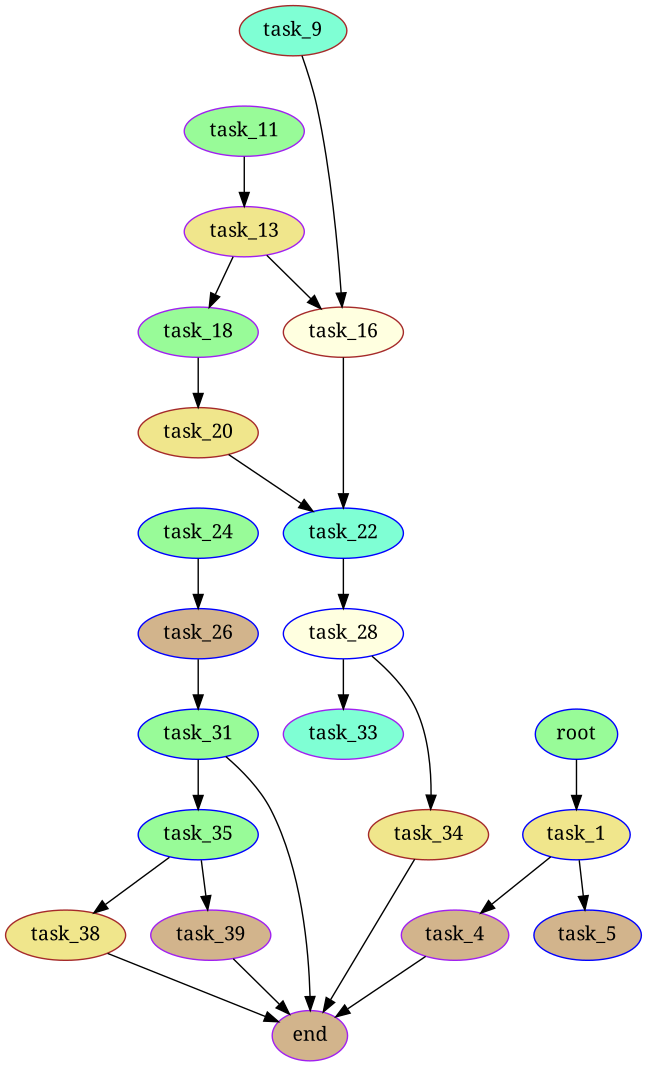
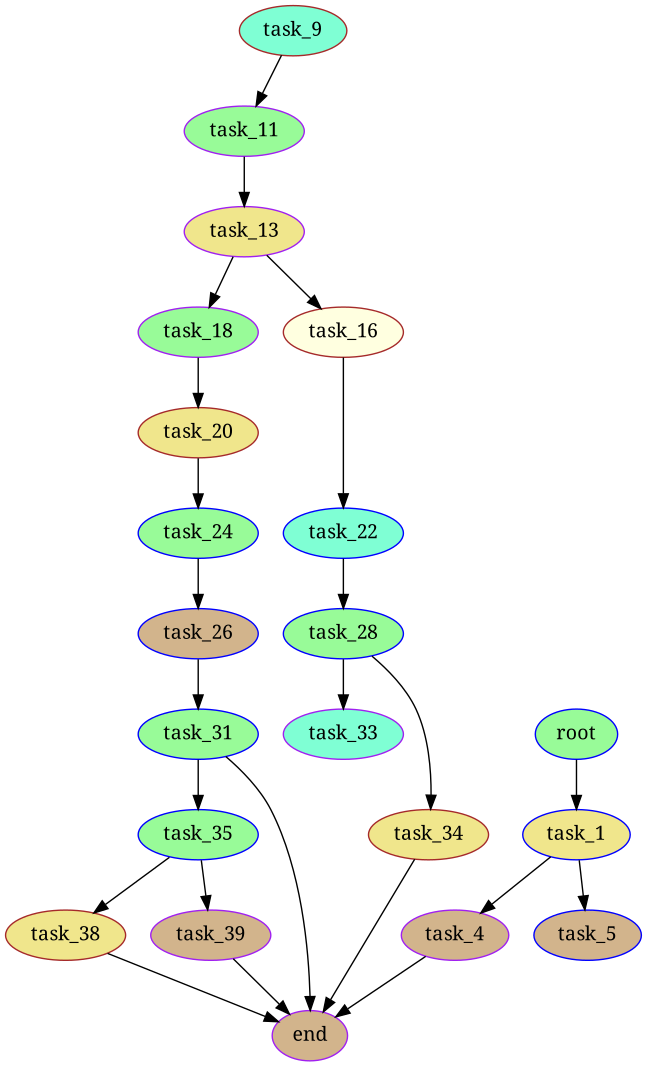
(329, 173) -> (272, 74)
(265, 479) -> (198, 476)
(343, 634) -> (343, 634)
